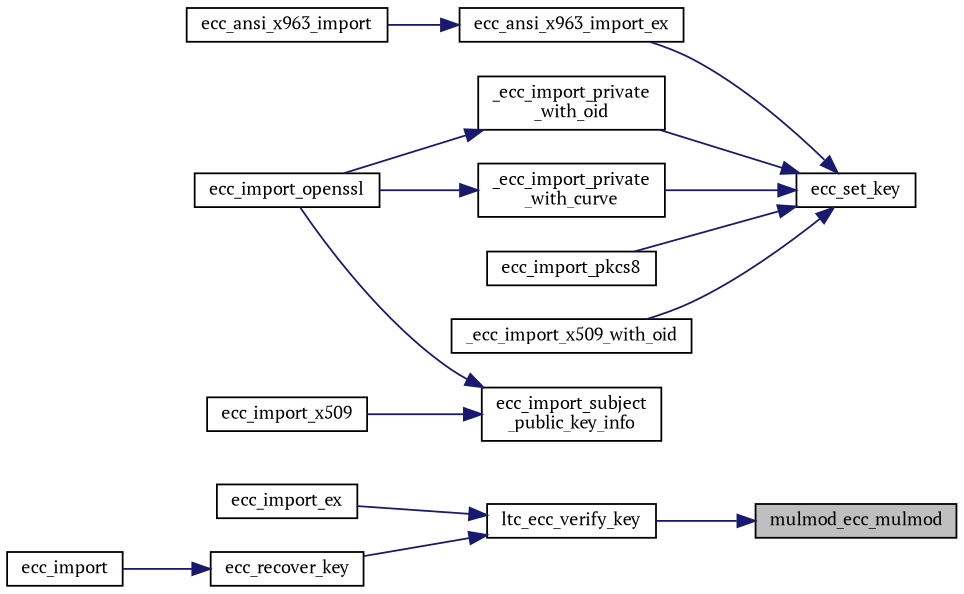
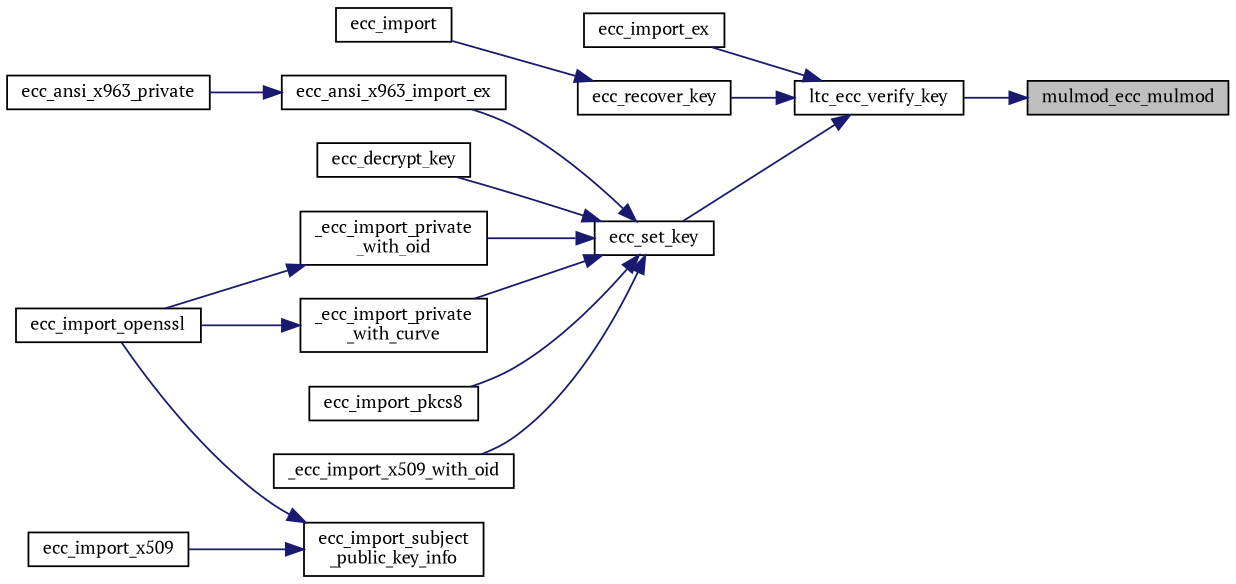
(287, 25) -> (108, 92)
none -> (394, 160)
none -> (759, 173)
